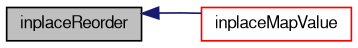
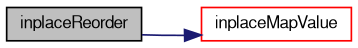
(180, 13) -> (163, 35)
